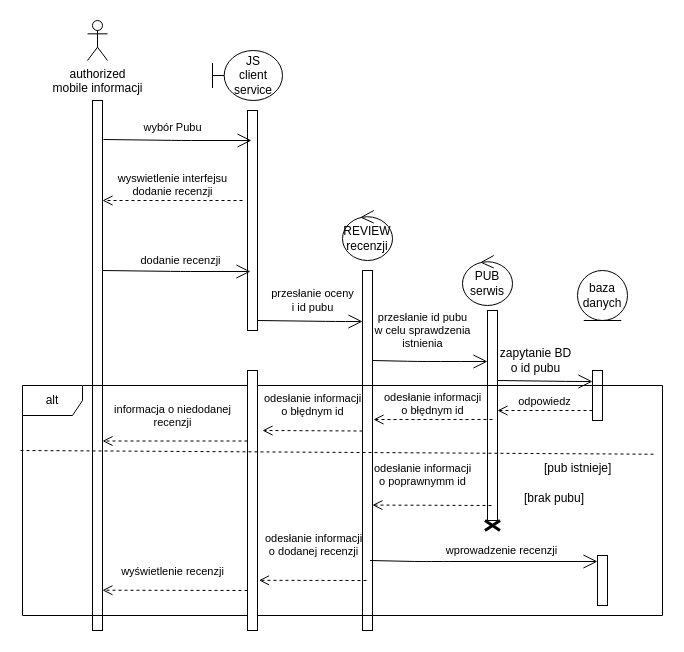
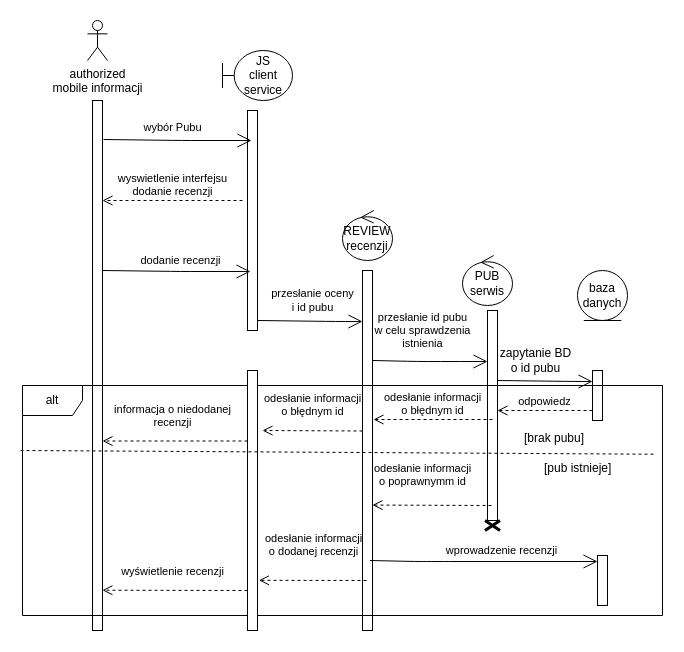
(248, 76) -> (258, 76)
(563, 499) -> (563, 439)
